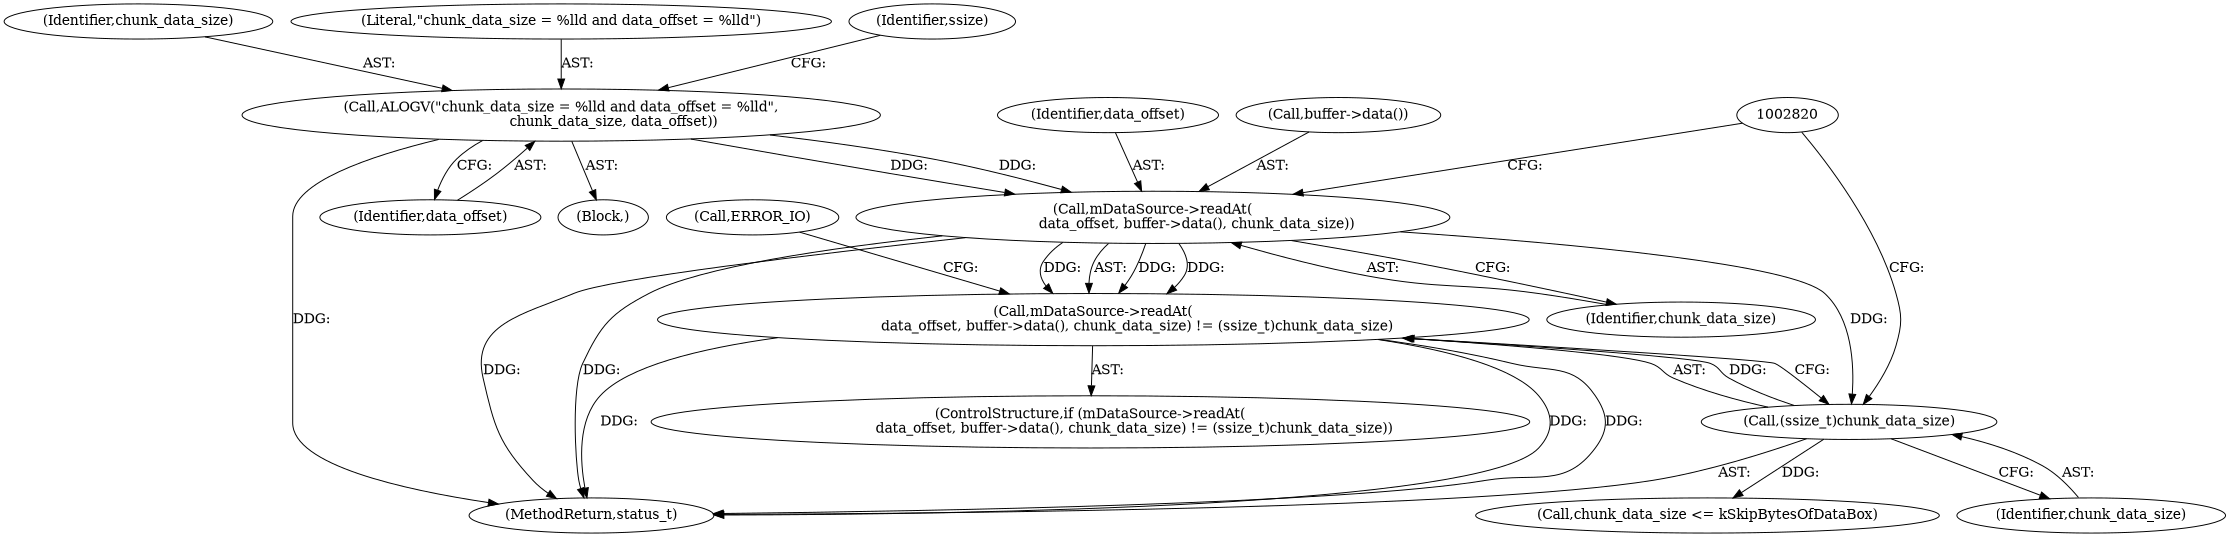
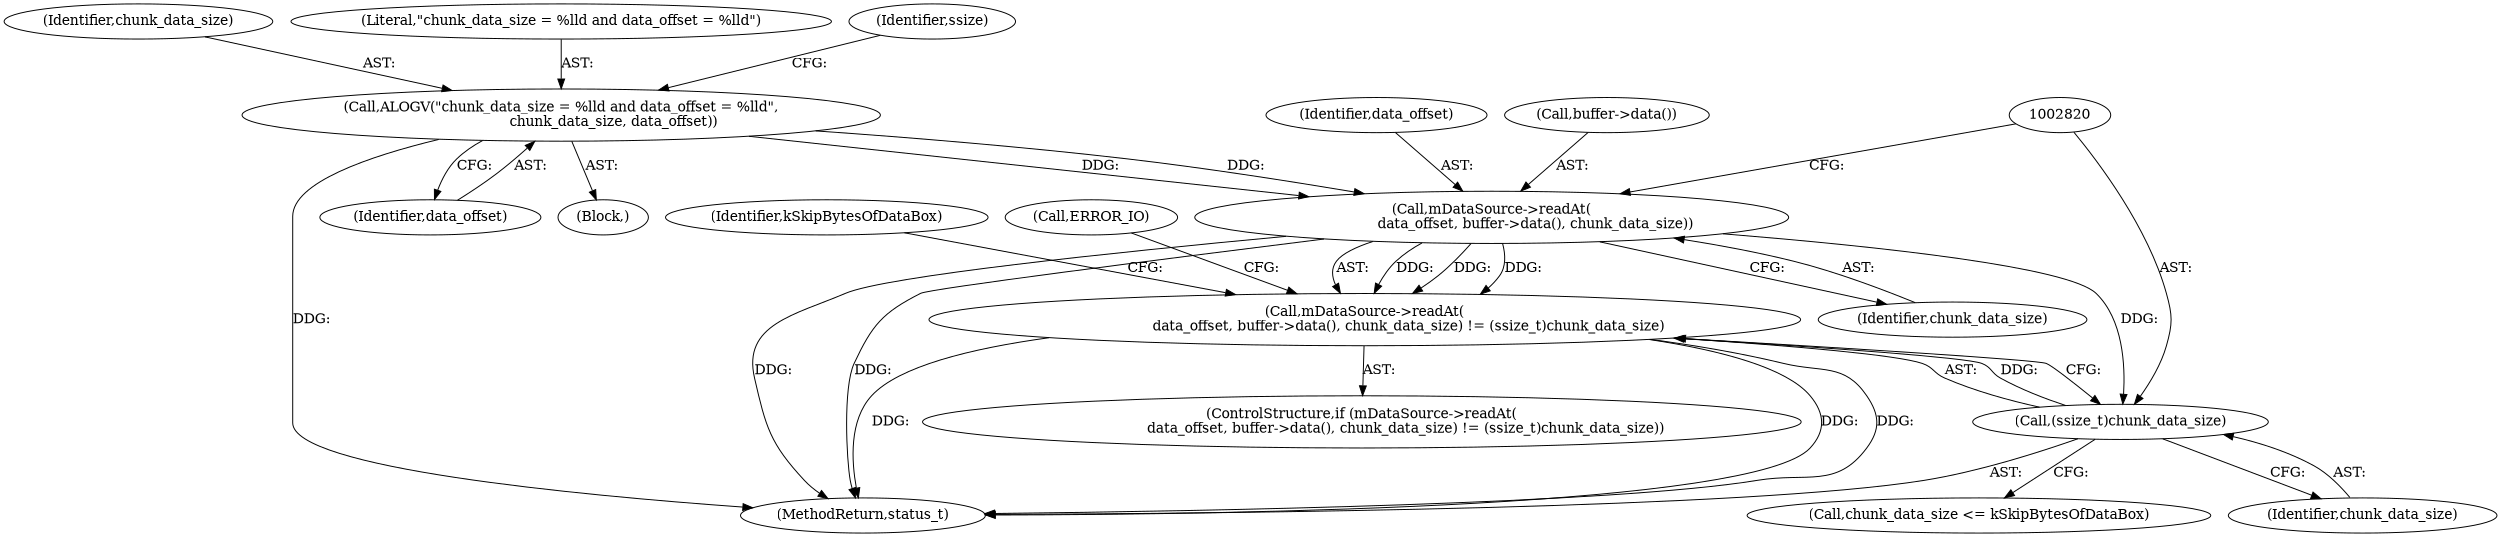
none -> (827, 217)
(1909, 268) -> (2178, 268)
(1803, 473) -> (2073, 473)
